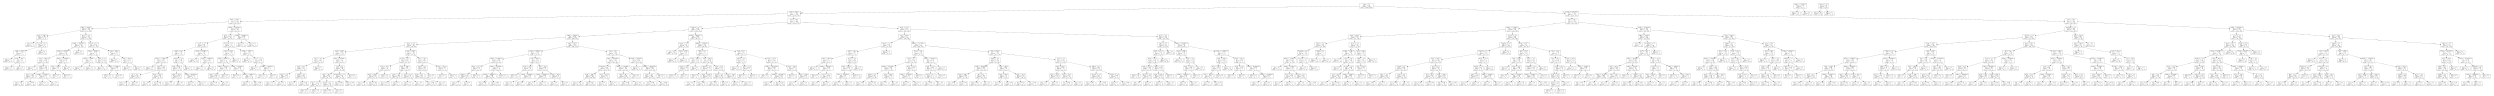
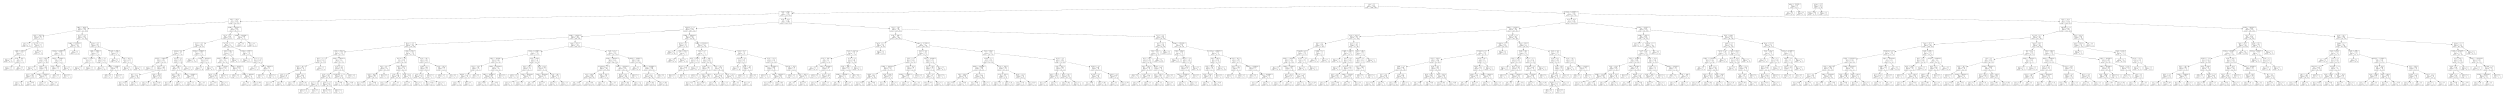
none -> (2086, 84)
